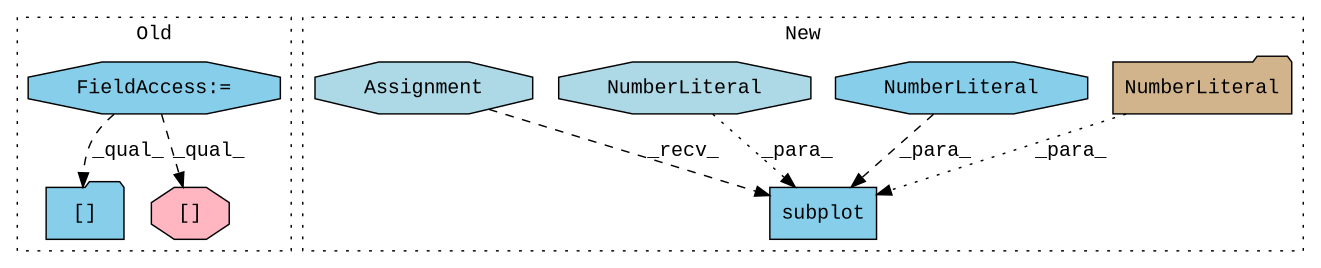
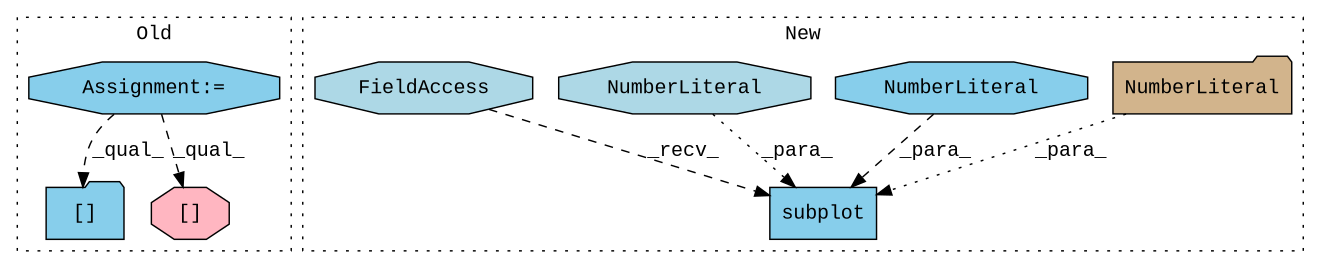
(154, 88) -> (154, 88)
(424, 88) -> (424, 88)
